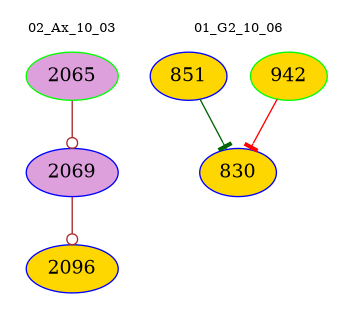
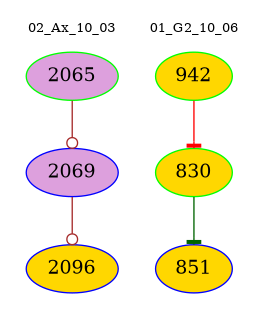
(212, 121) -> (194, 217)
(238, 173) -> (194, 173)
